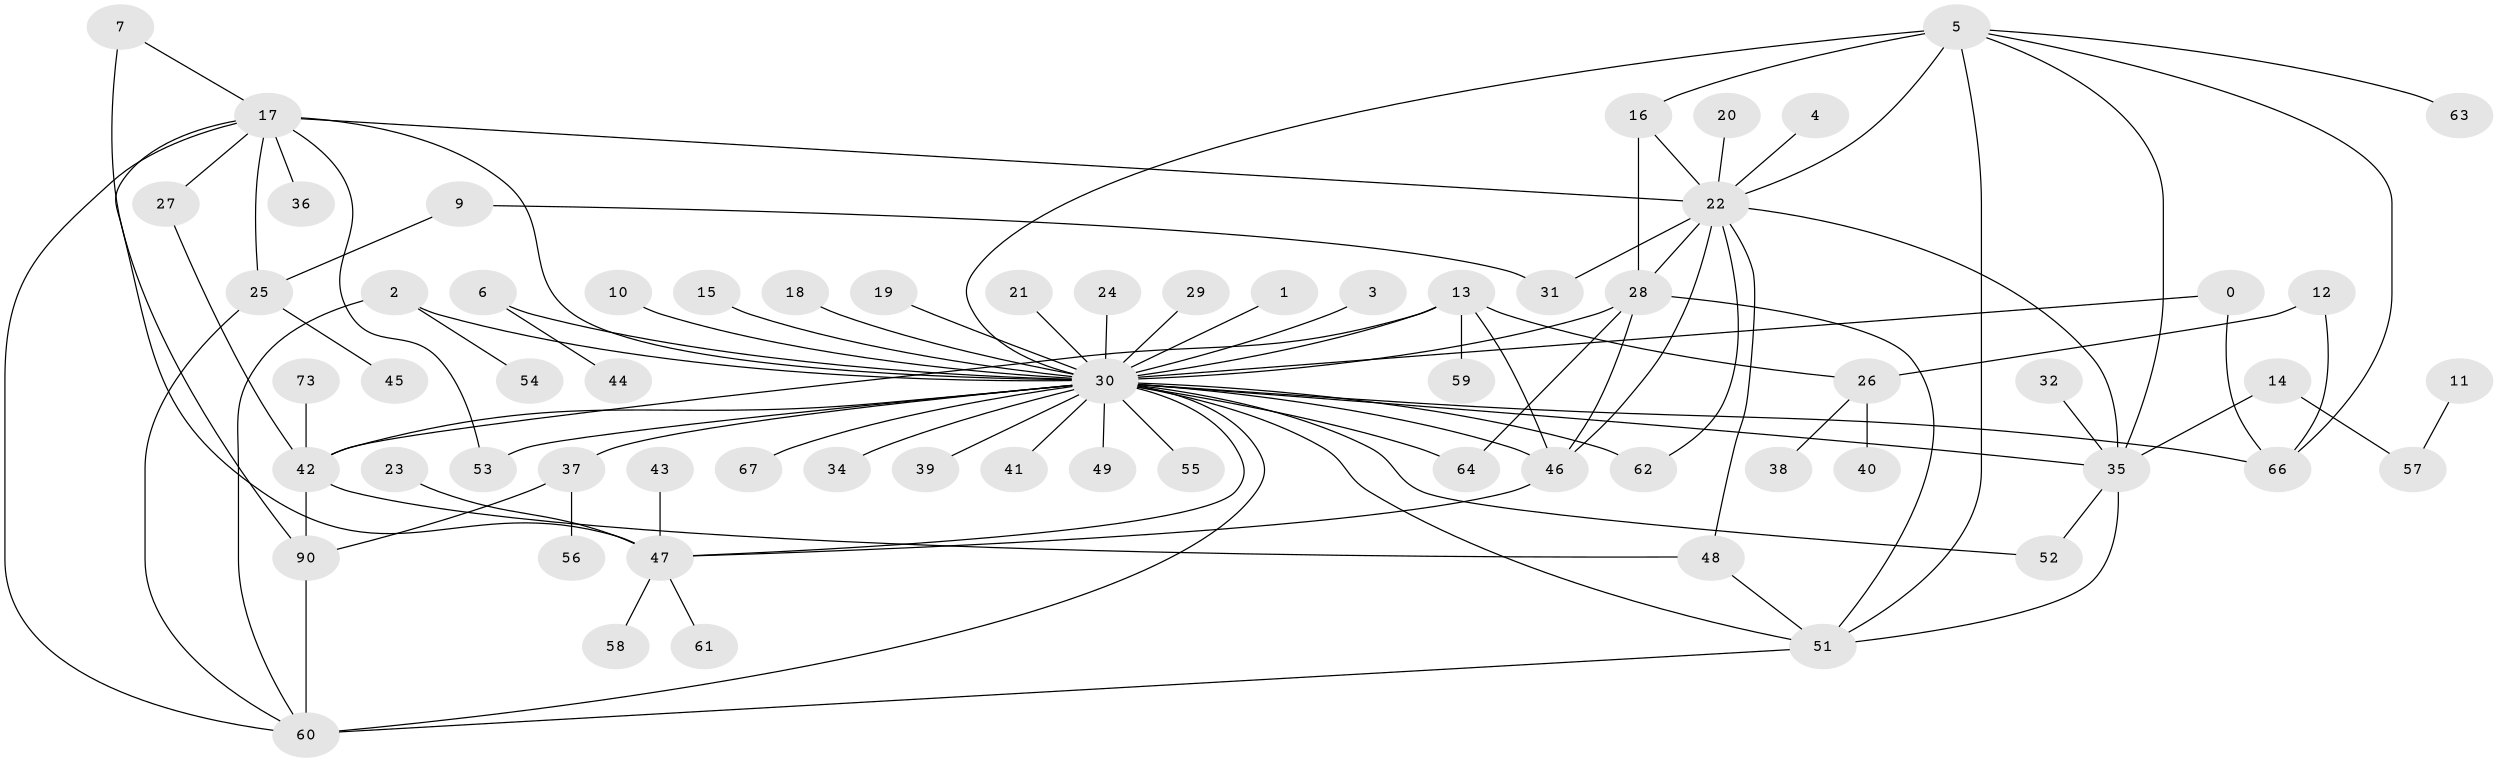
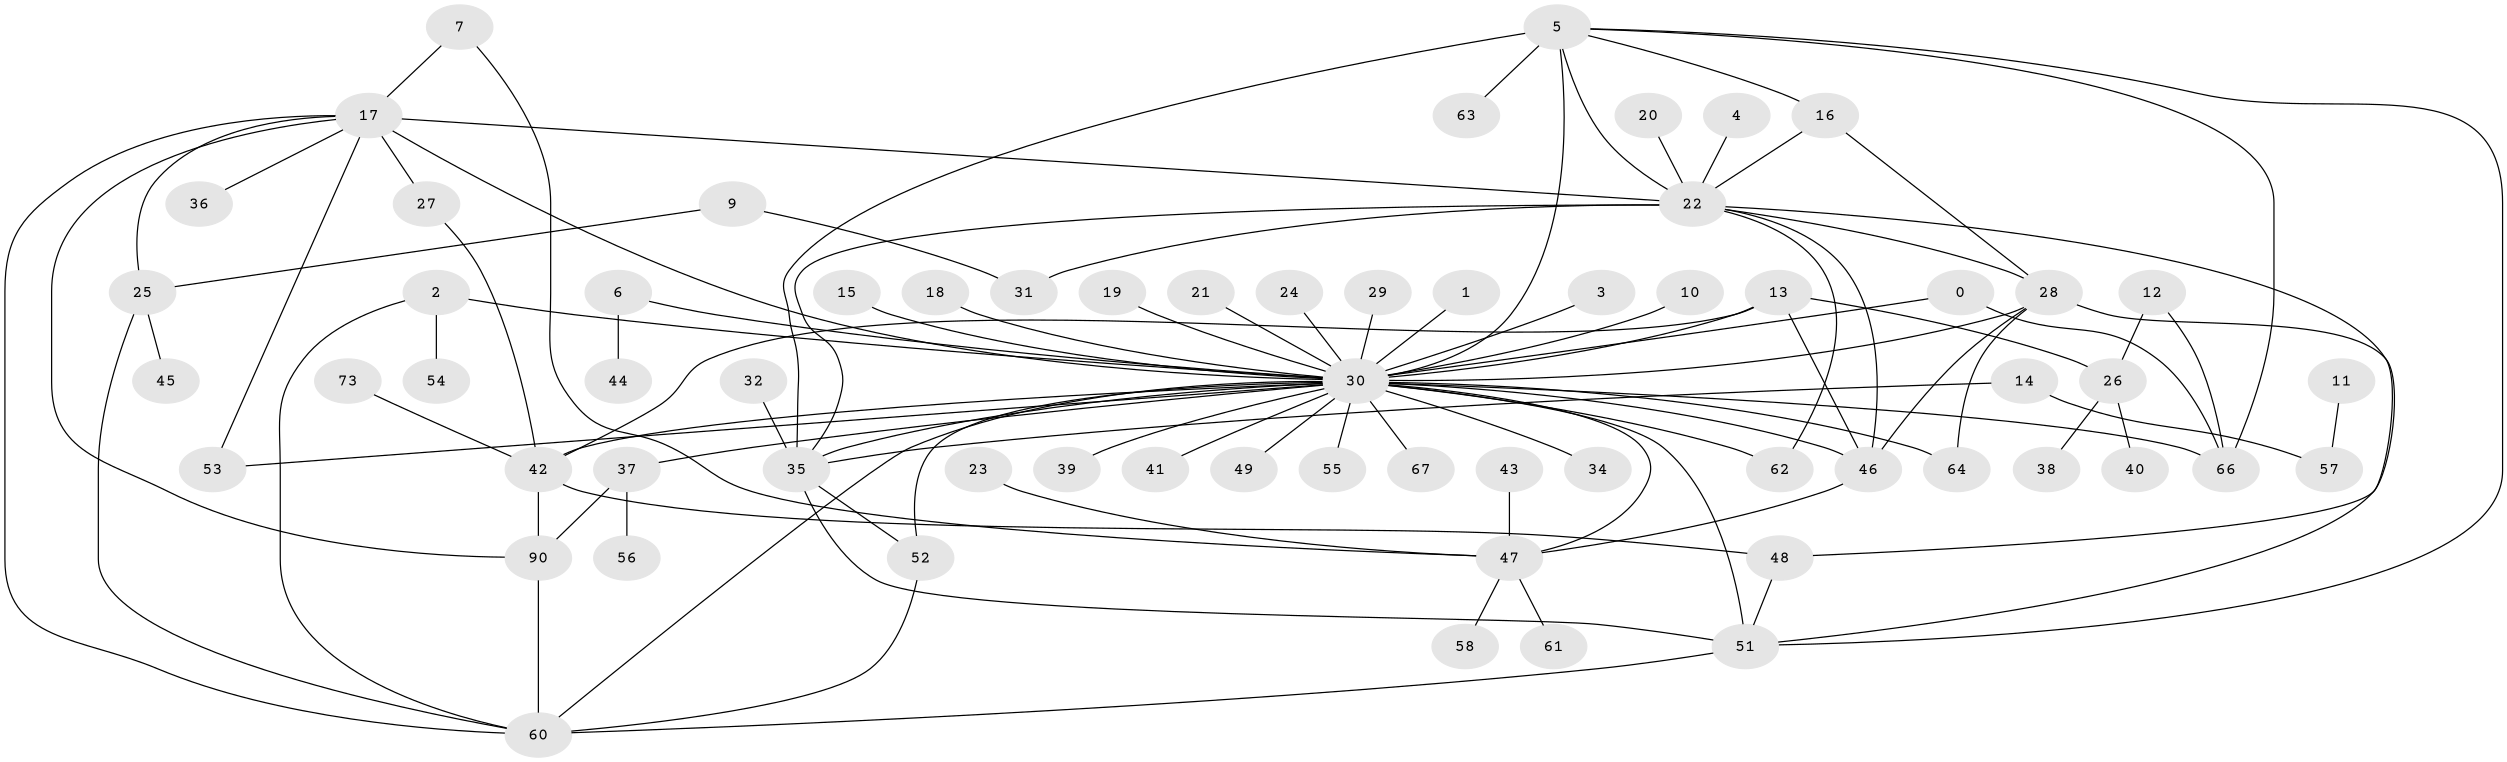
(1461, 381) -> none
none -> (774, 703)
